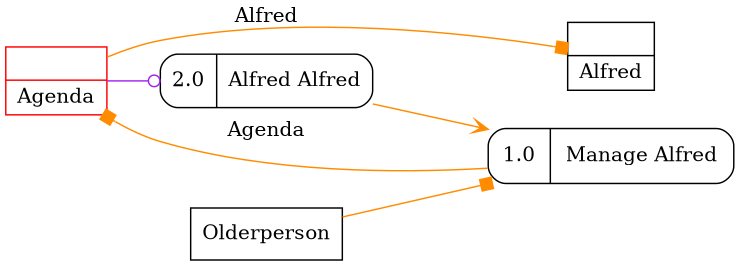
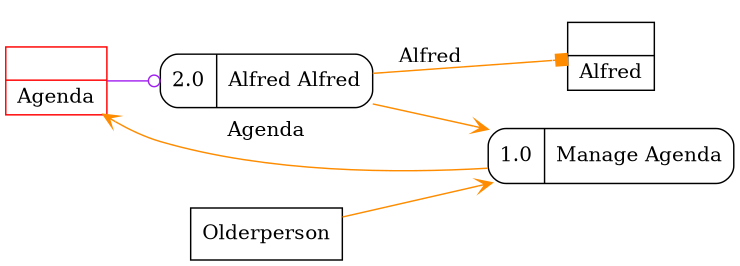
(329, 27) -> (463, 67)
(642, 155) -> (639, 155)
(298, 166) -> (298, 166)
(410, 202) -> (410, 202)
